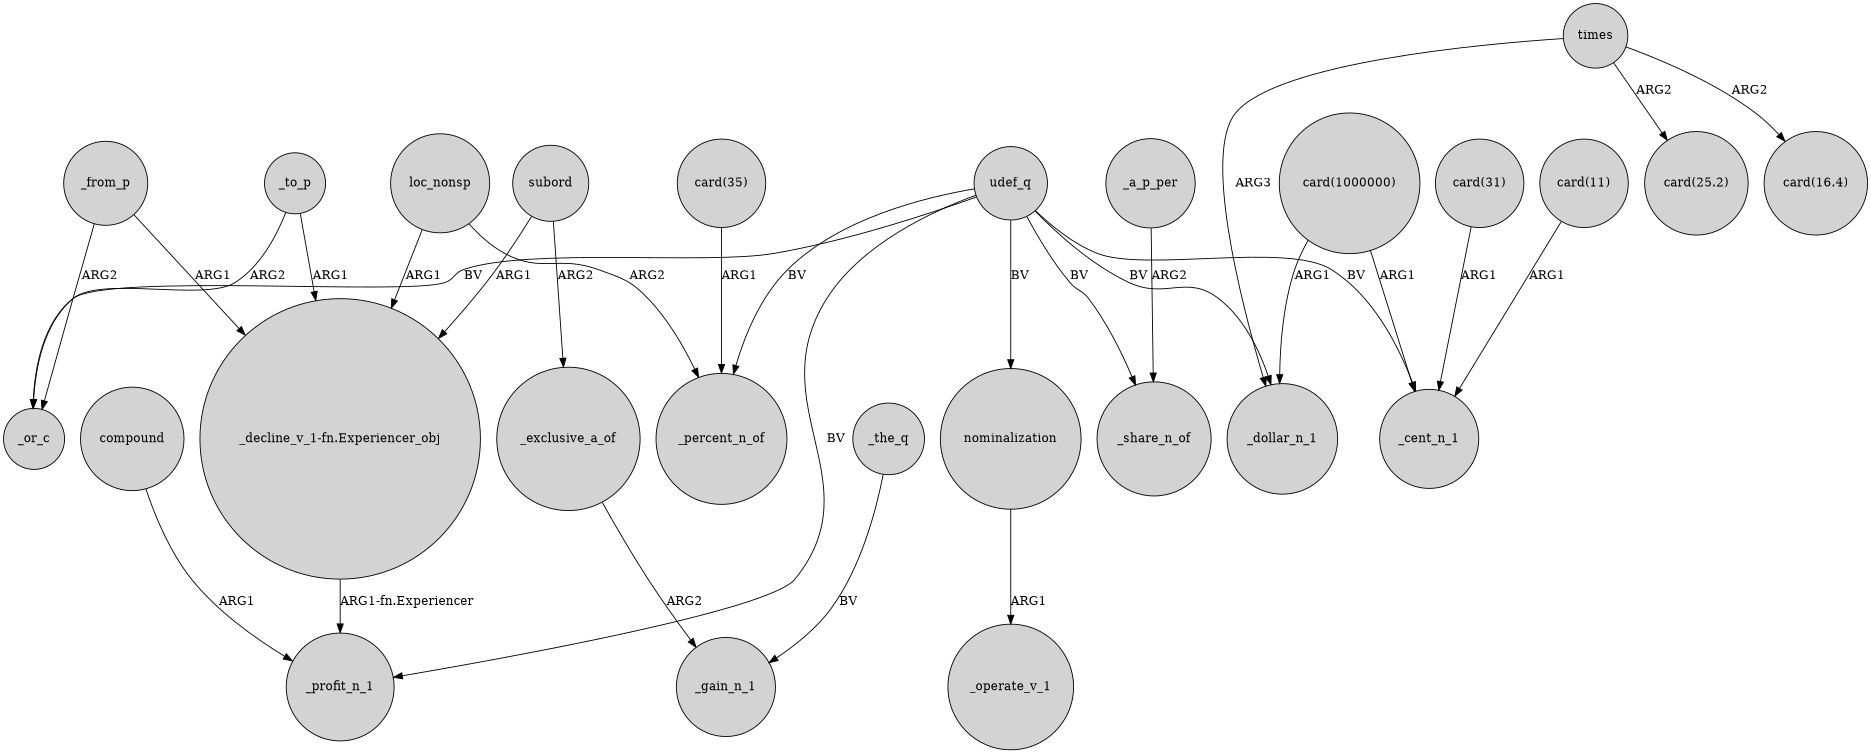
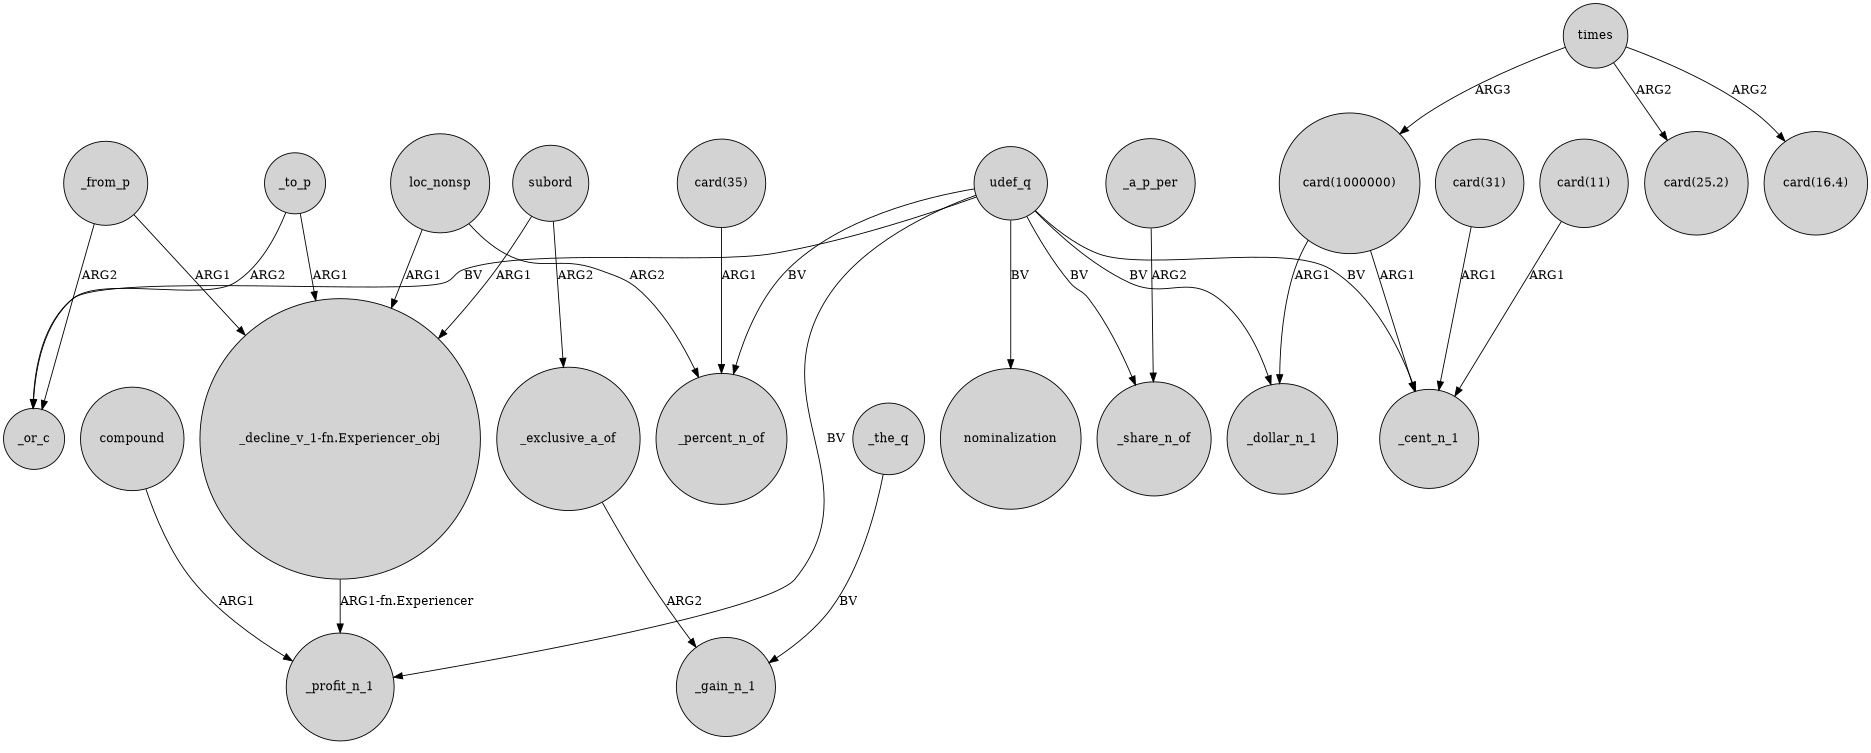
(1264, 93) -> (1483, 82)
(1011, 687) -> none
